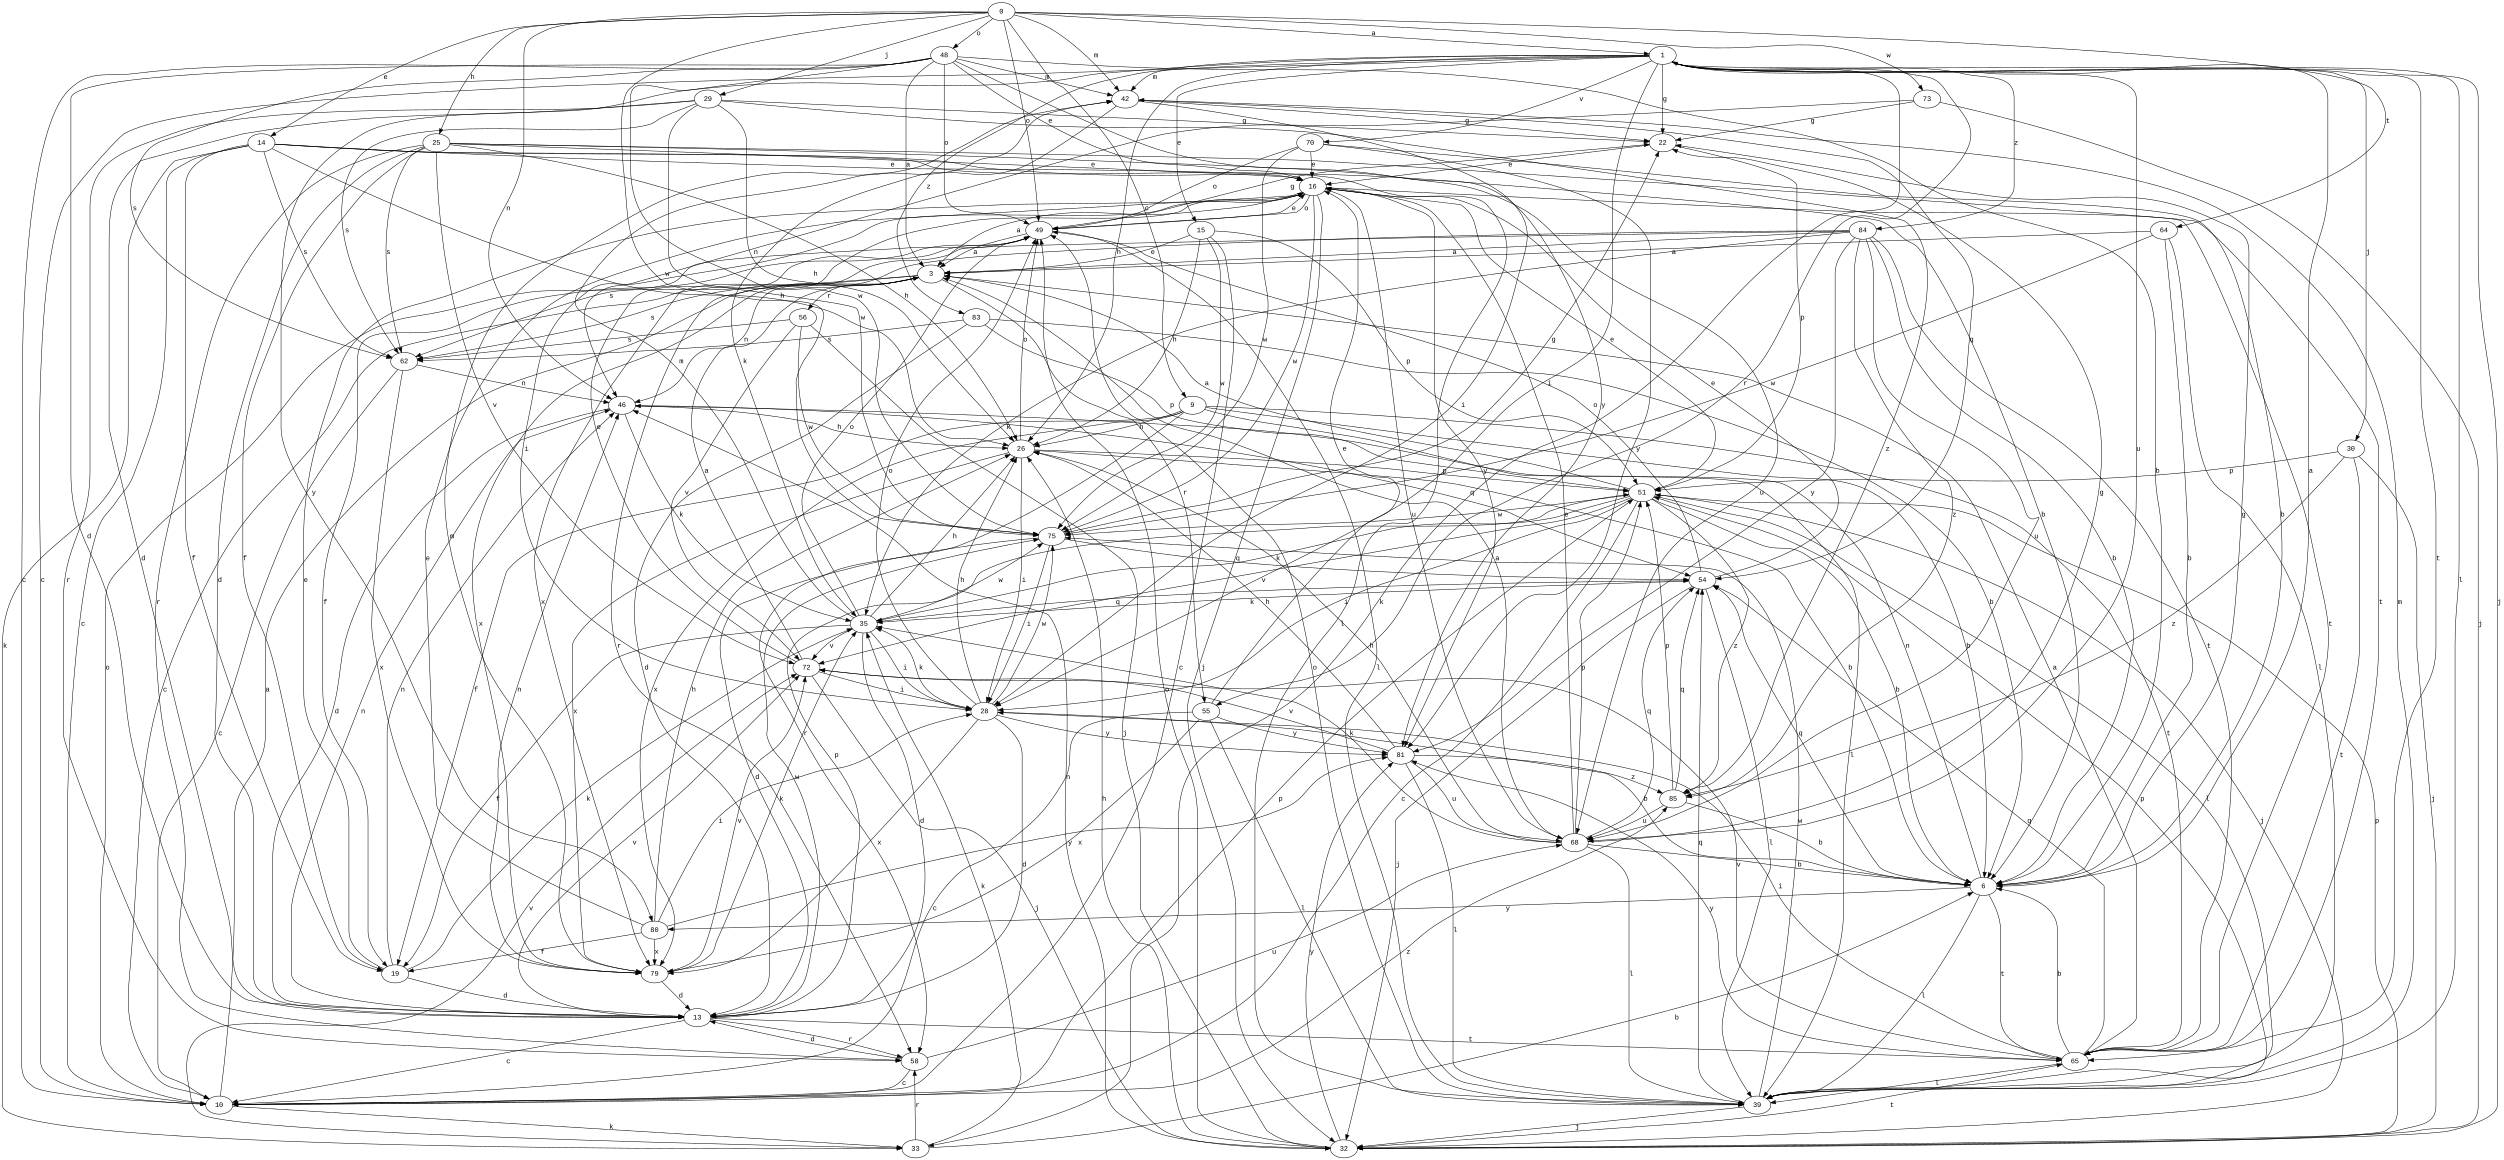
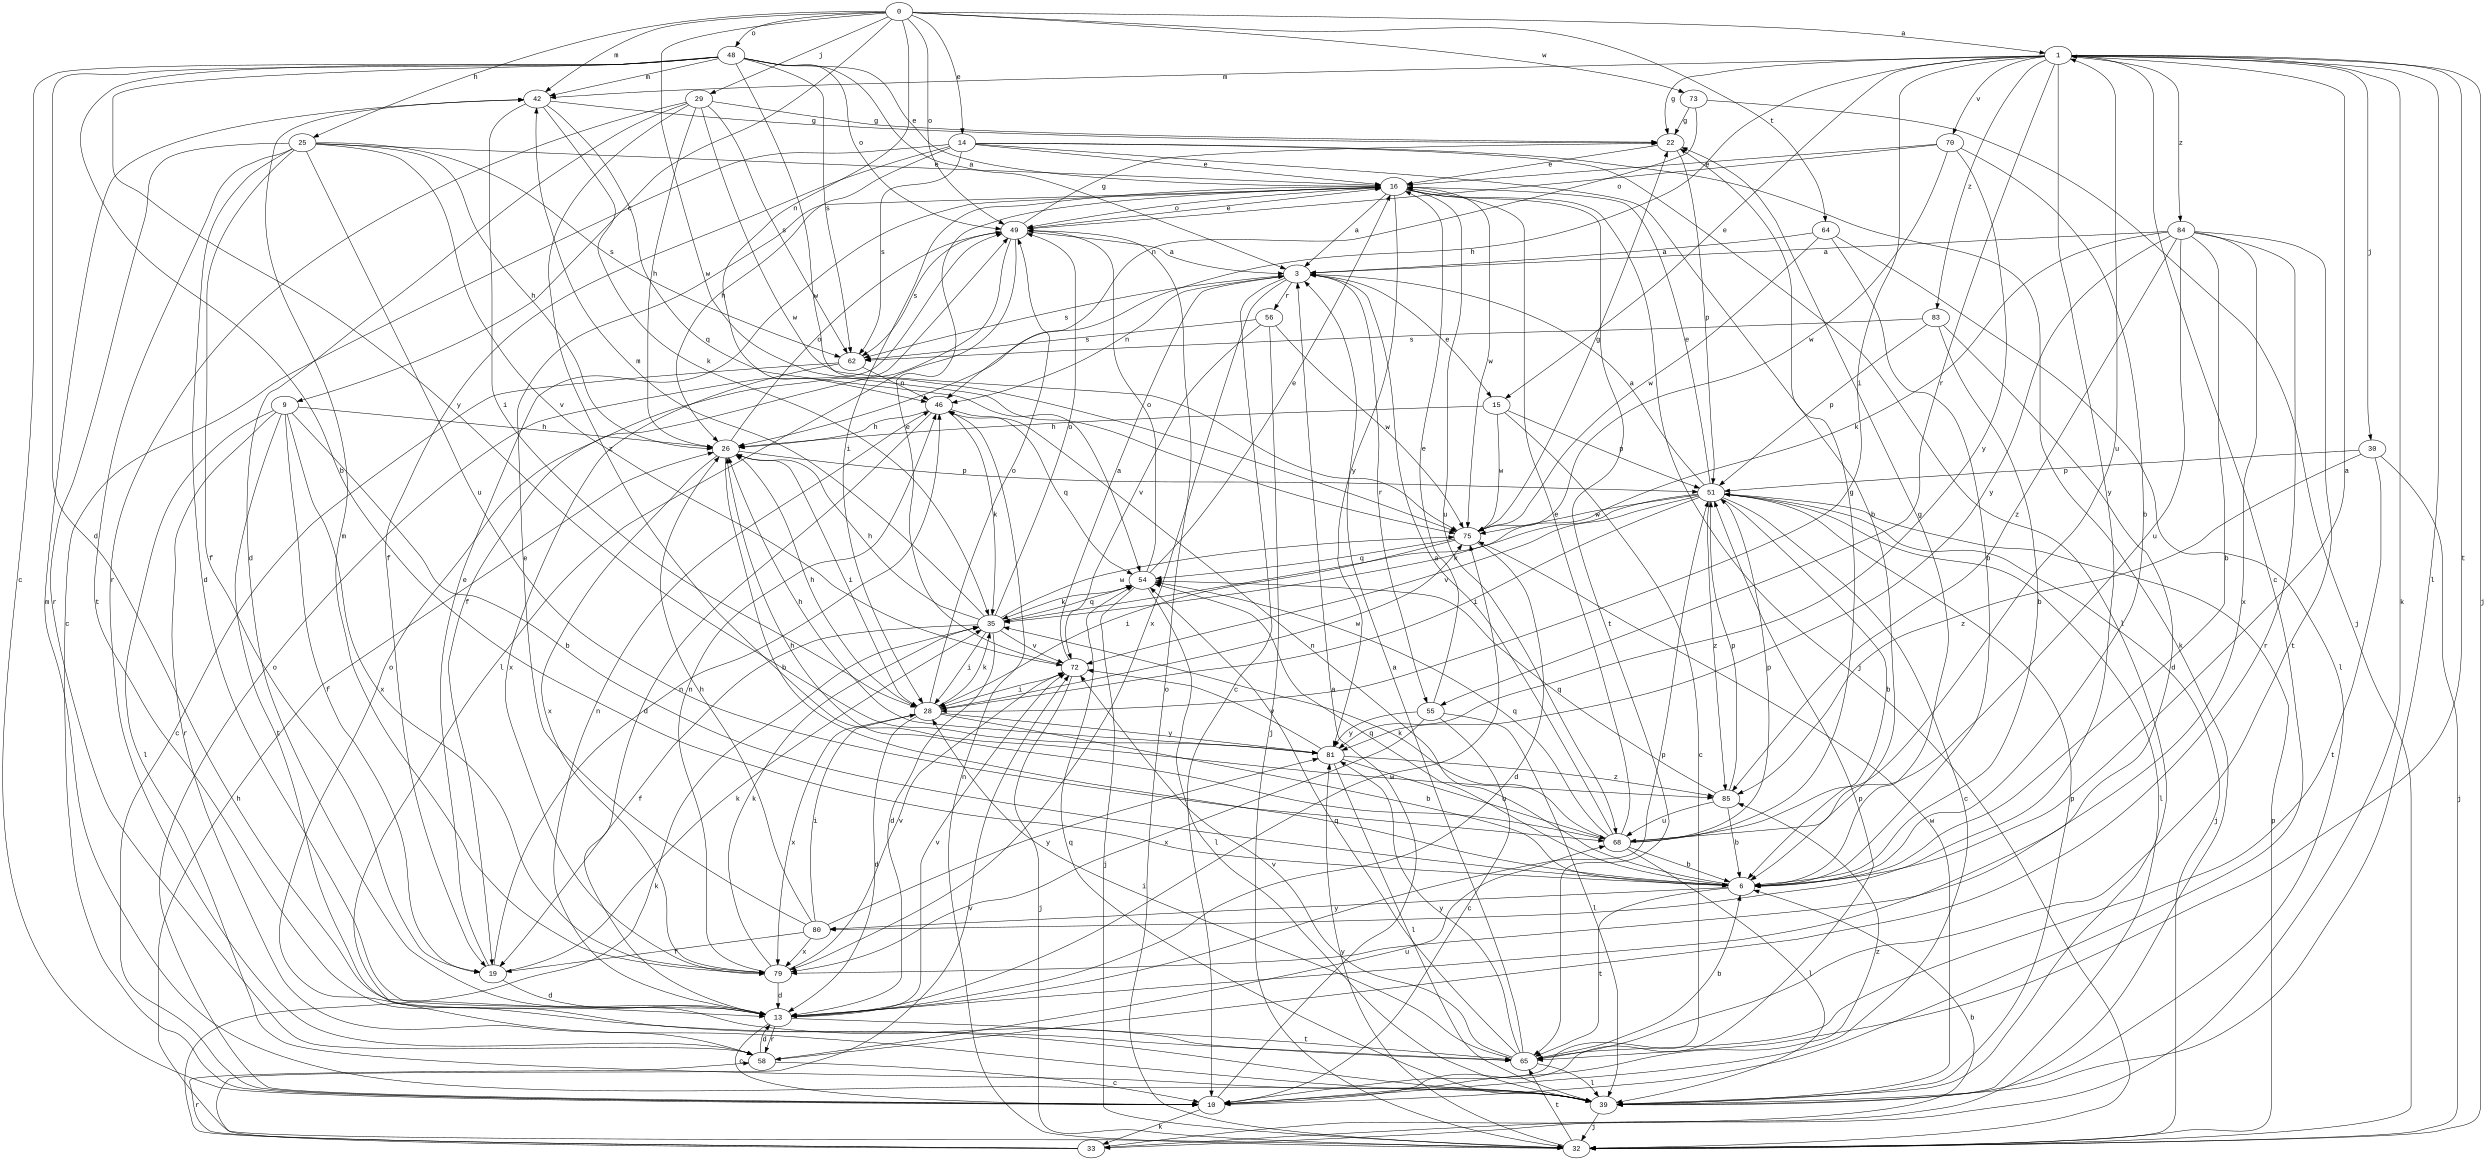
(1084, 262) -> (1412, 313)
(2136, 418) -> (2068, 537)
(1897, 1022) -> none
